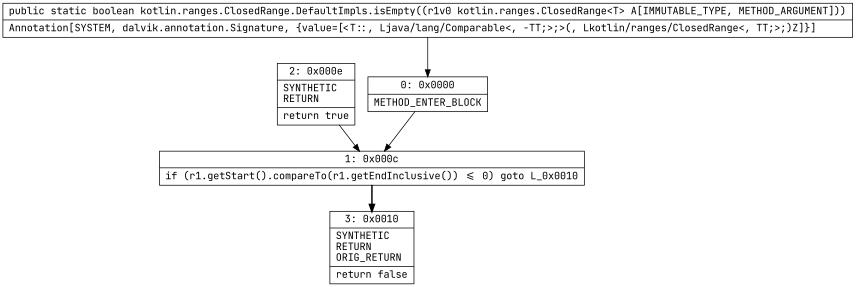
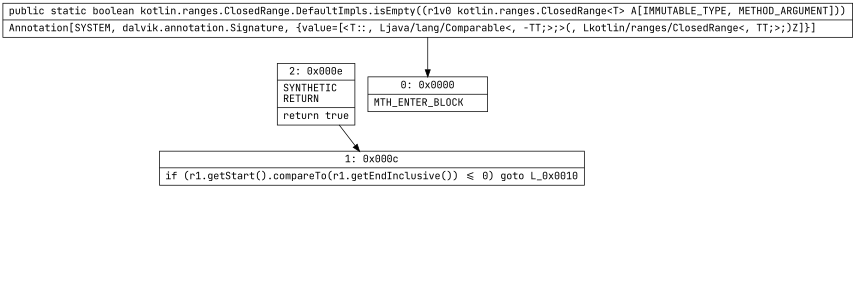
(428, 103) -> (419, 103)
(402, 128) -> none
(372, 248) -> none
